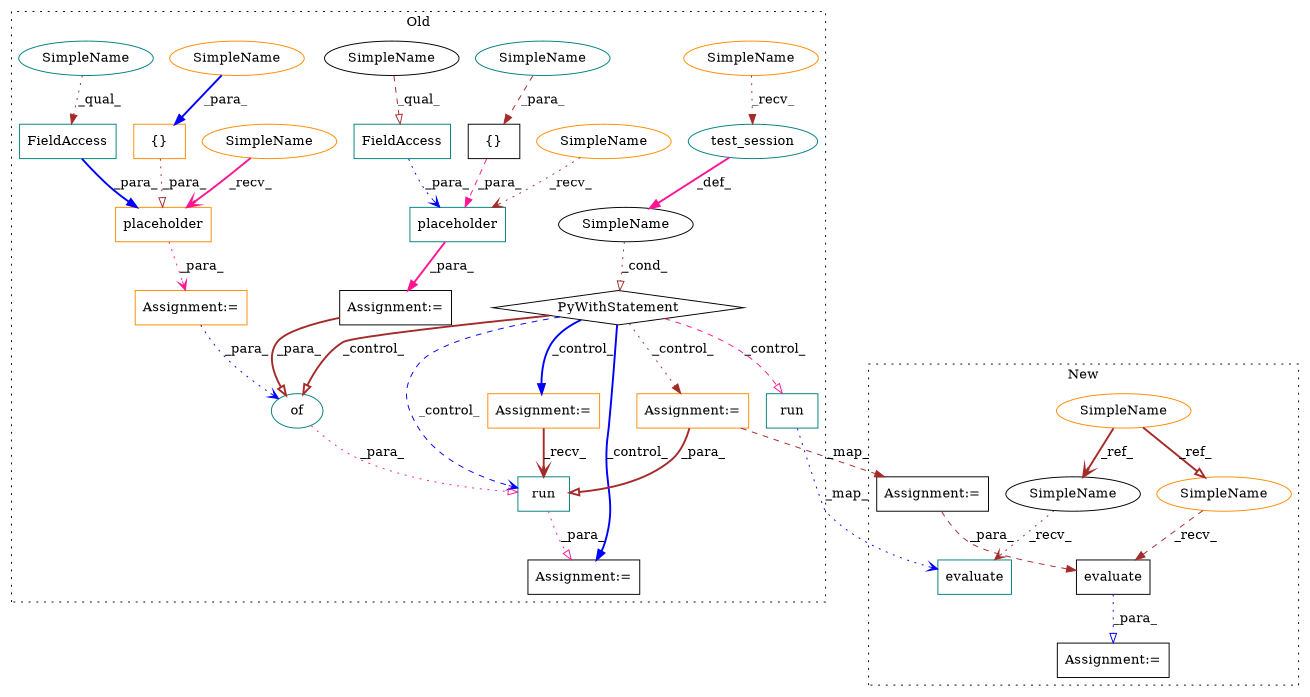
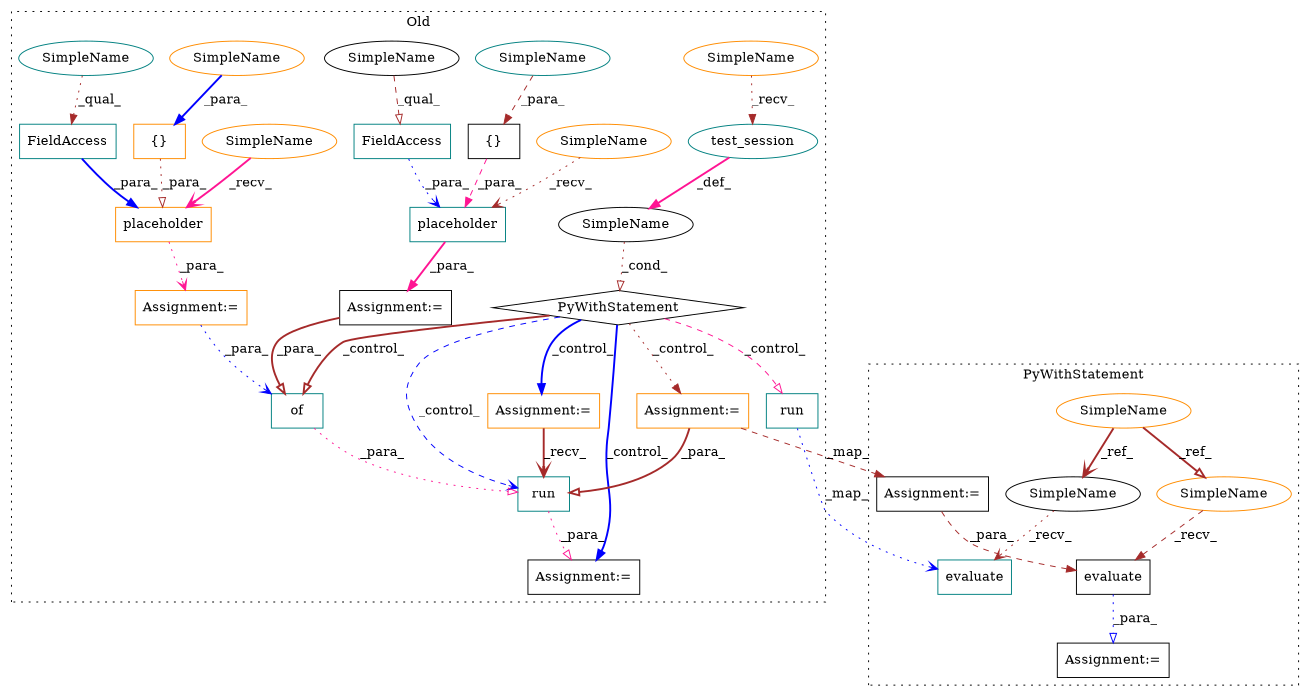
(1084, 375) -> (1084, 375)
(297, 411) -> (297, 411)
